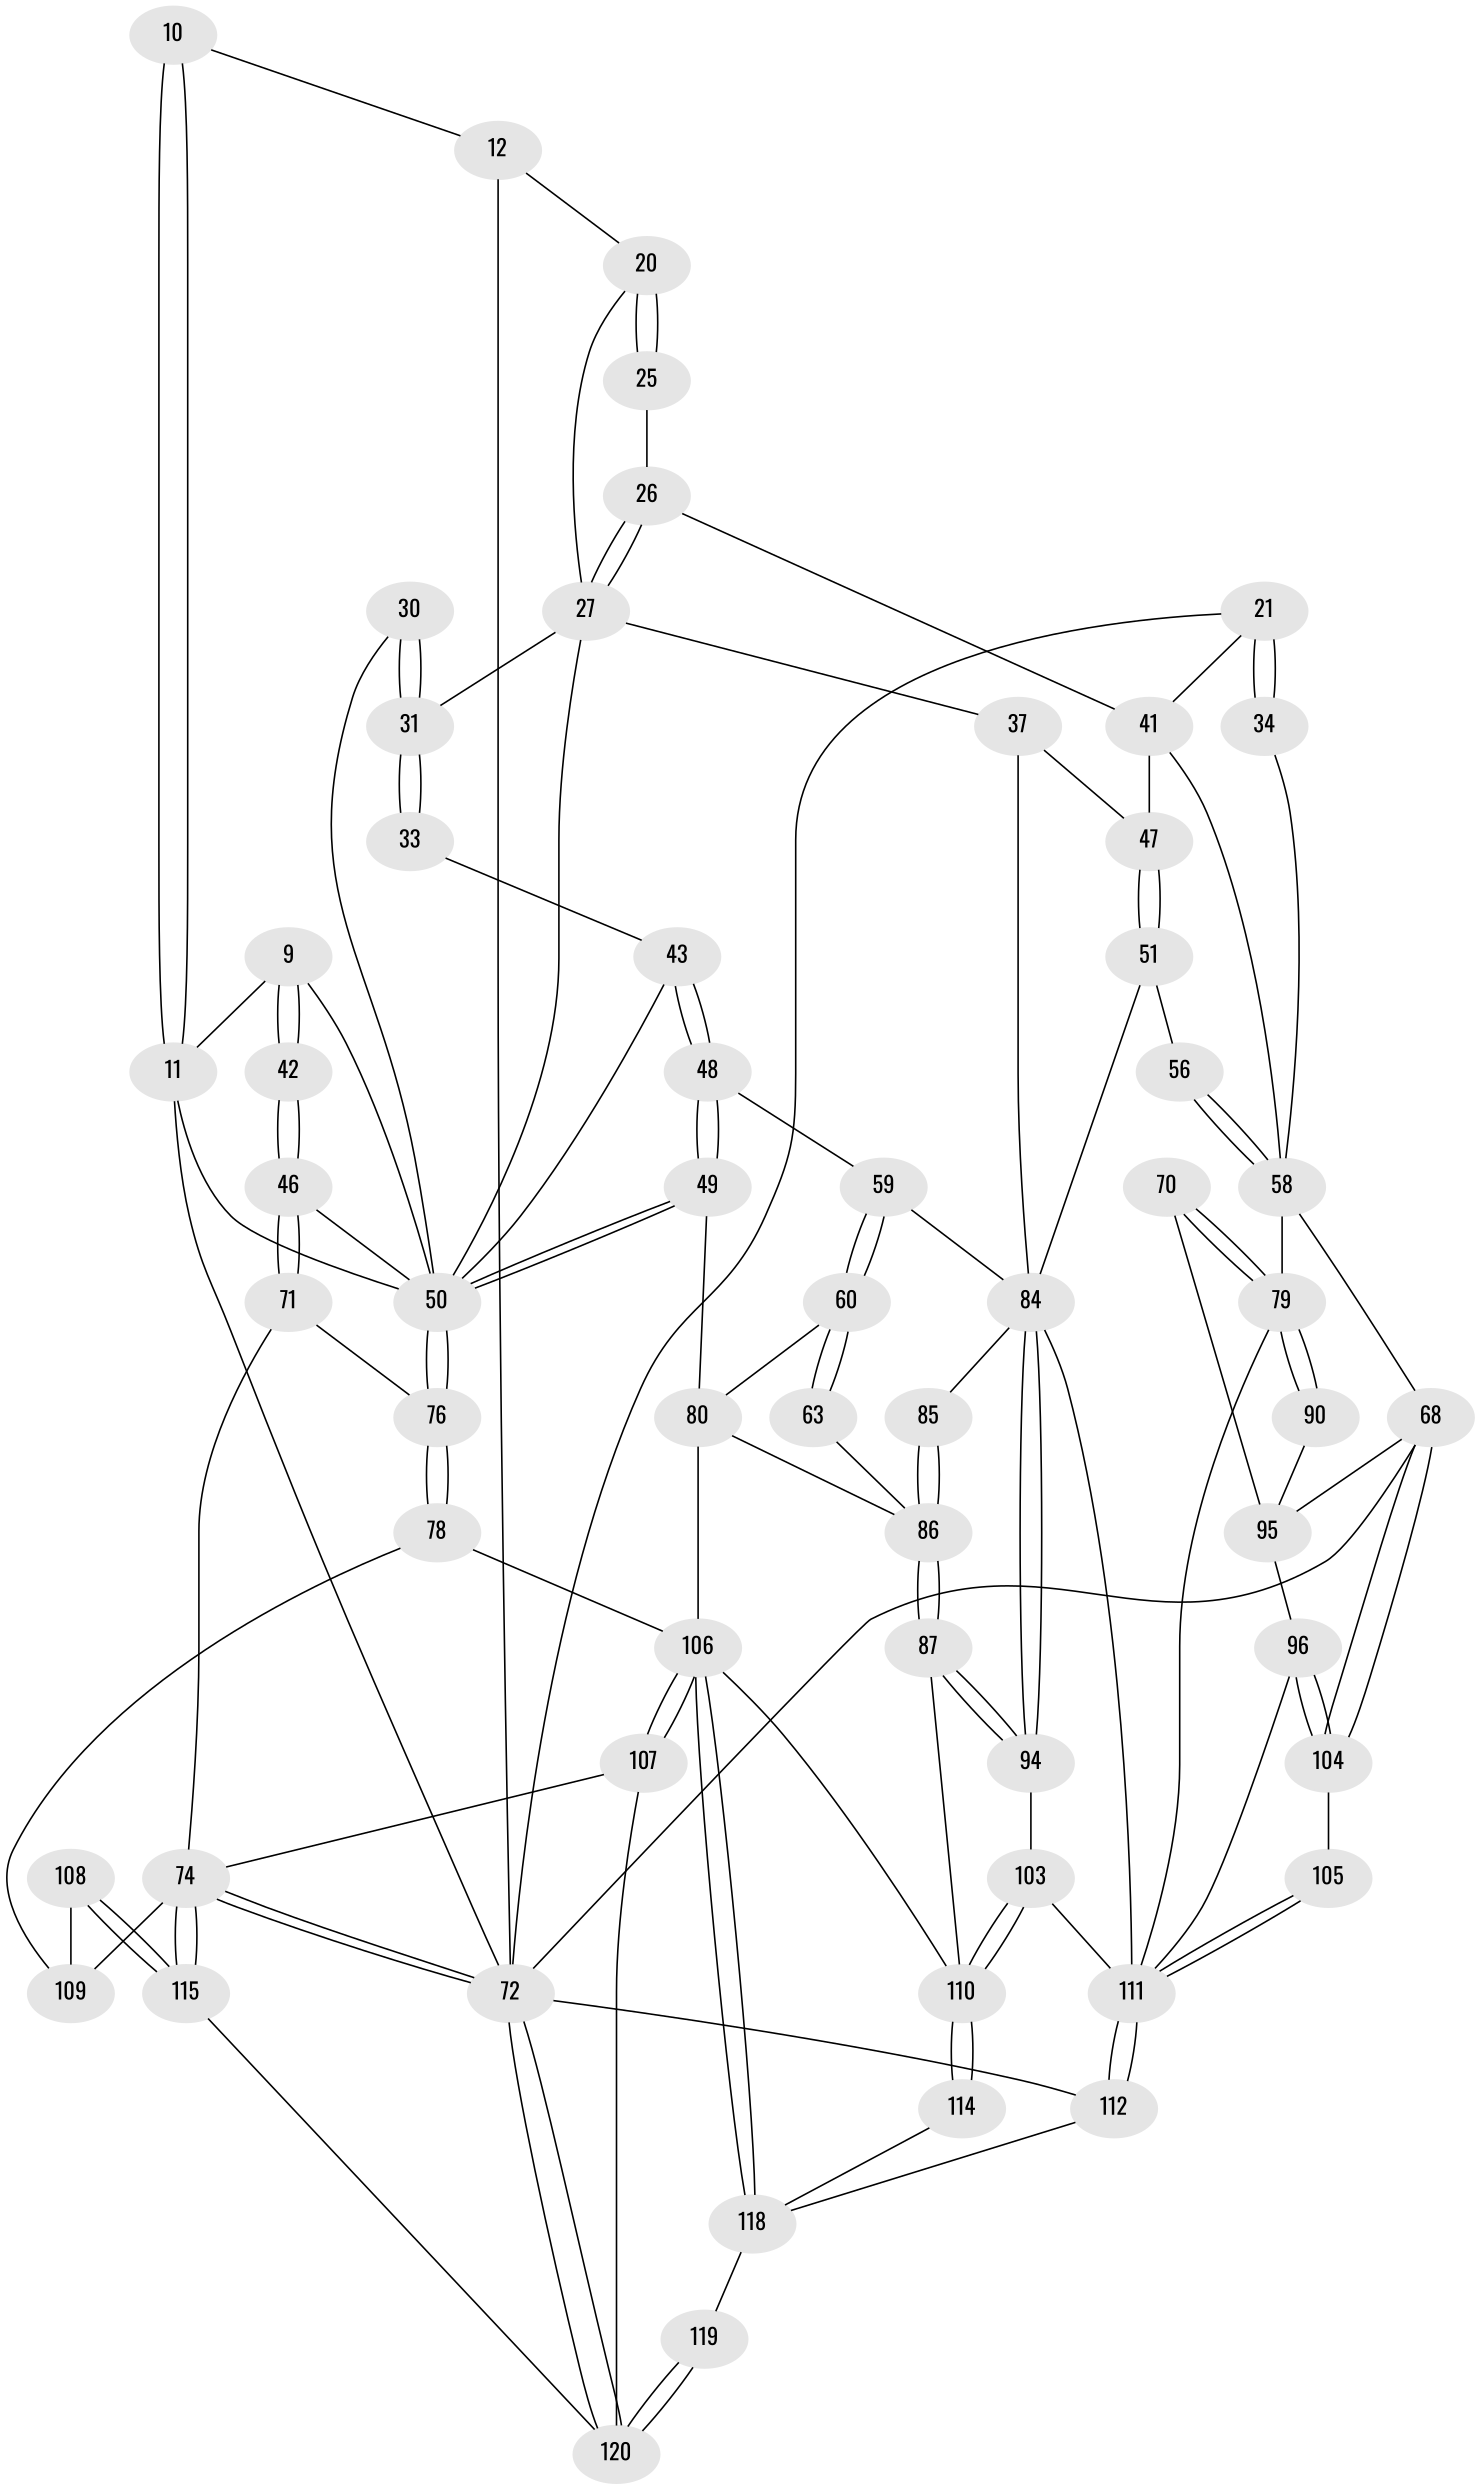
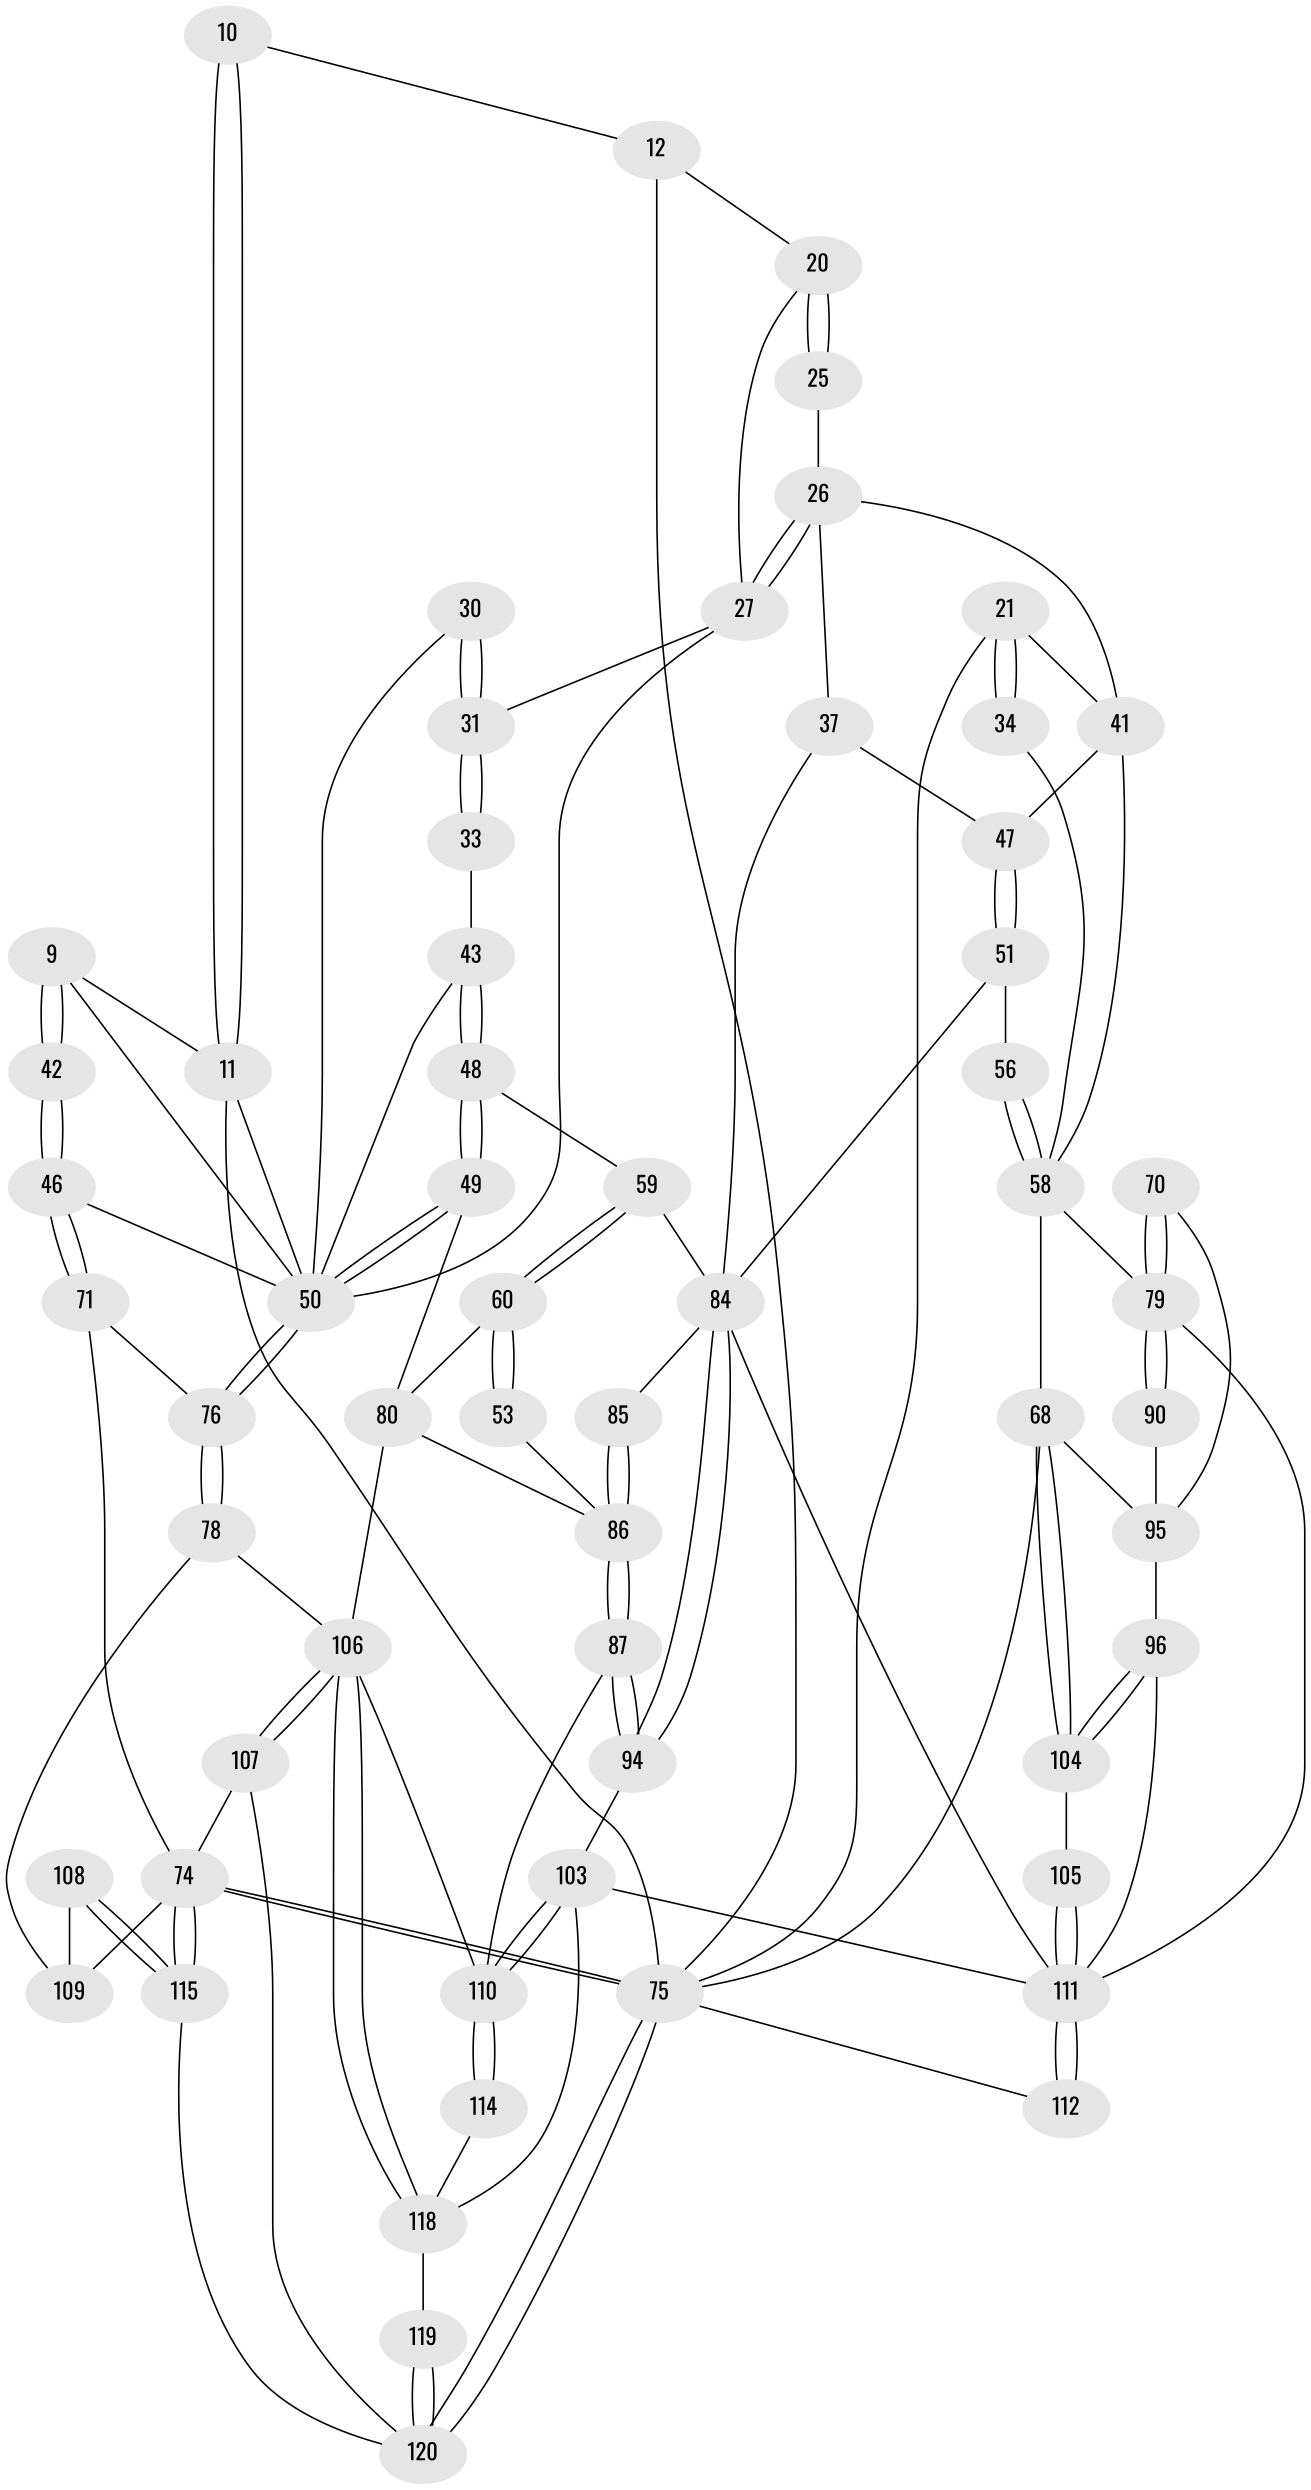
(802, 669) -> (824, 611)
(813, 1418) -> (503, 1418)
(511, 1994) -> (660, 1994)
(933, 2166) -> (565, 2079)
